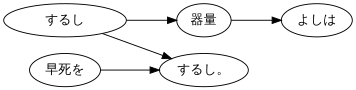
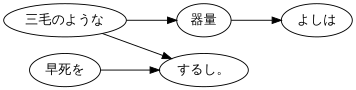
(65, 20) -> (65, 20)
